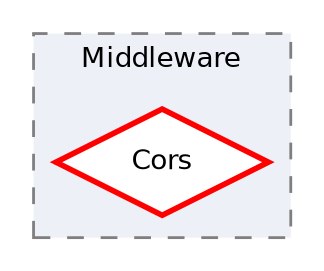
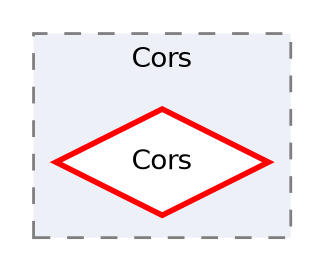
(162, 60) -> (162, 60)
